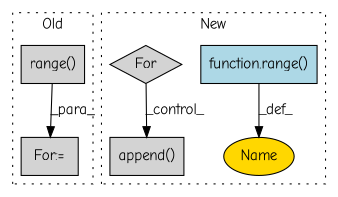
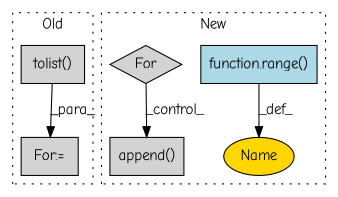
(53, 64) -> (53, 64)
